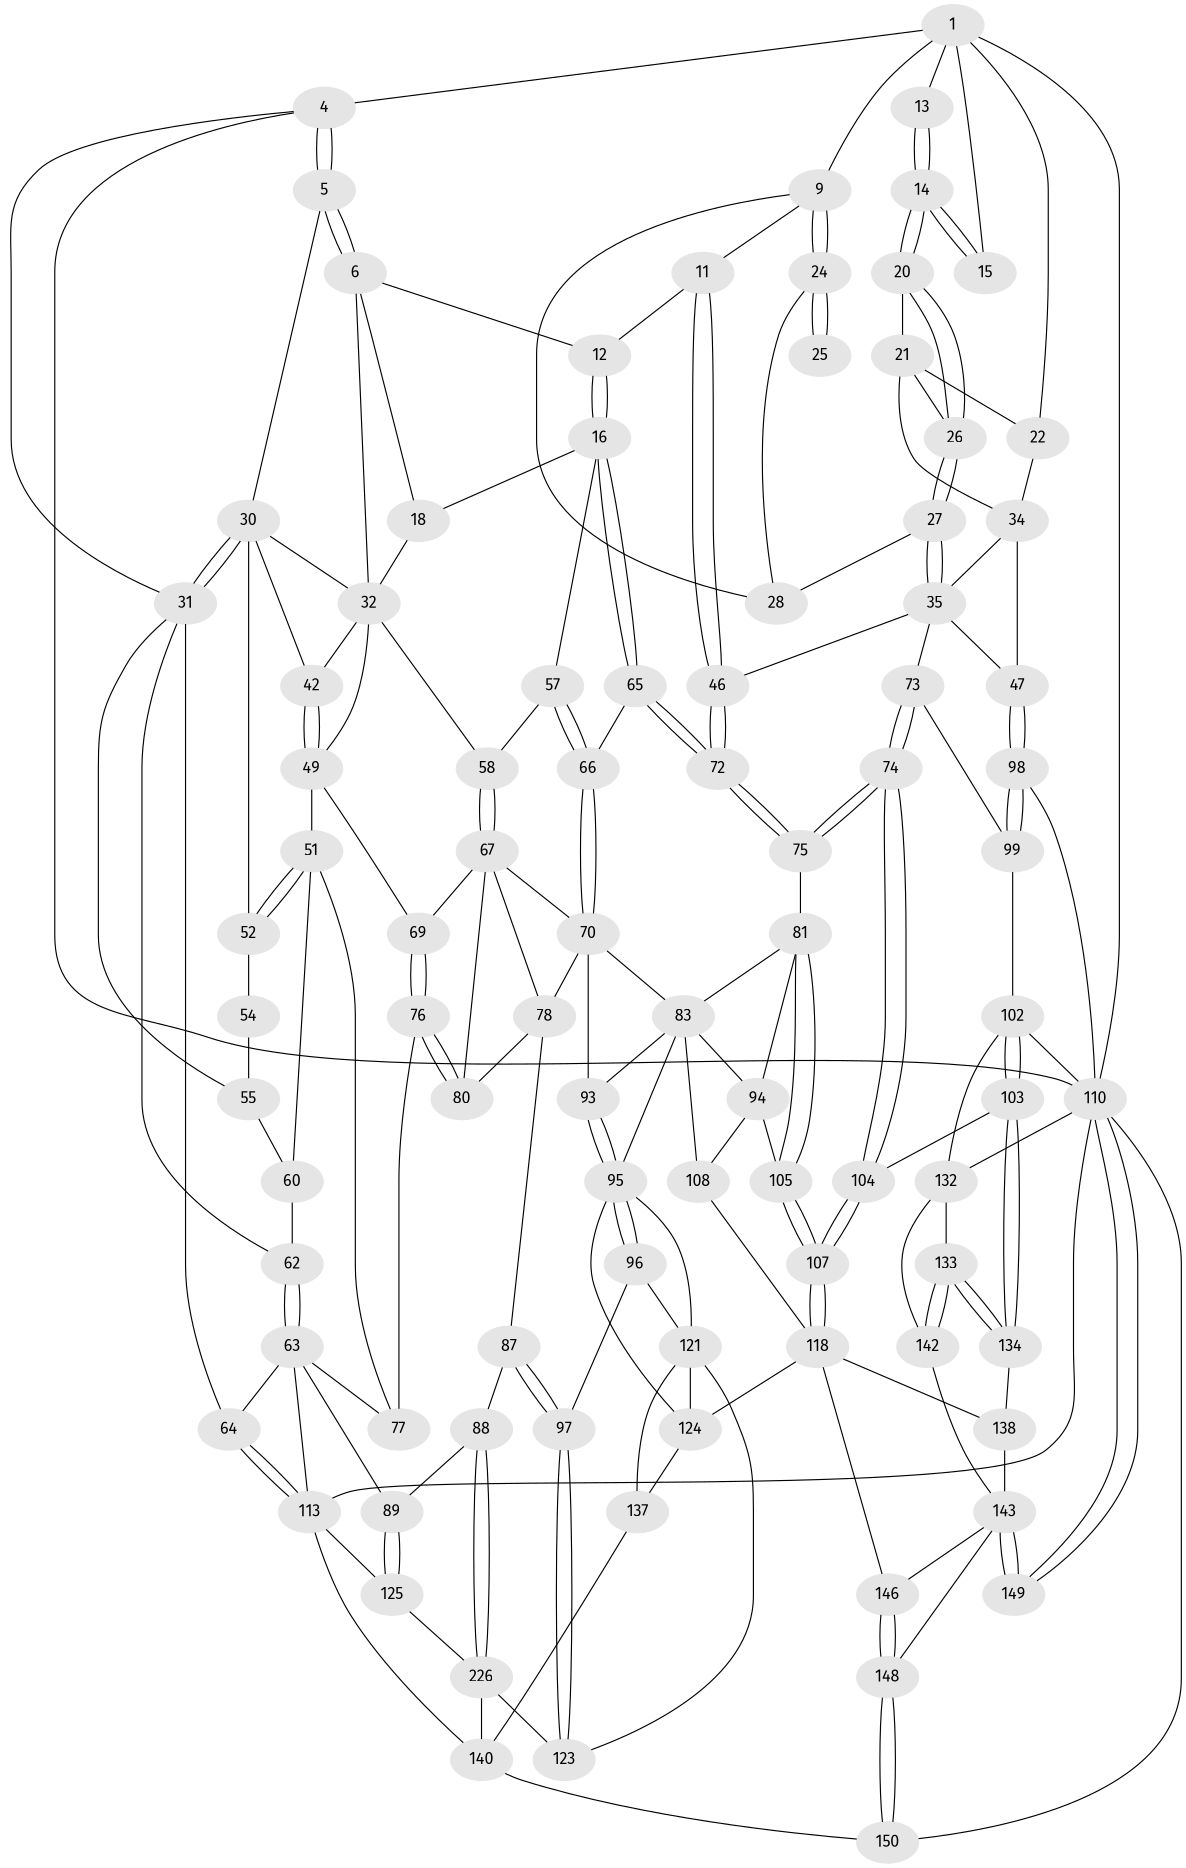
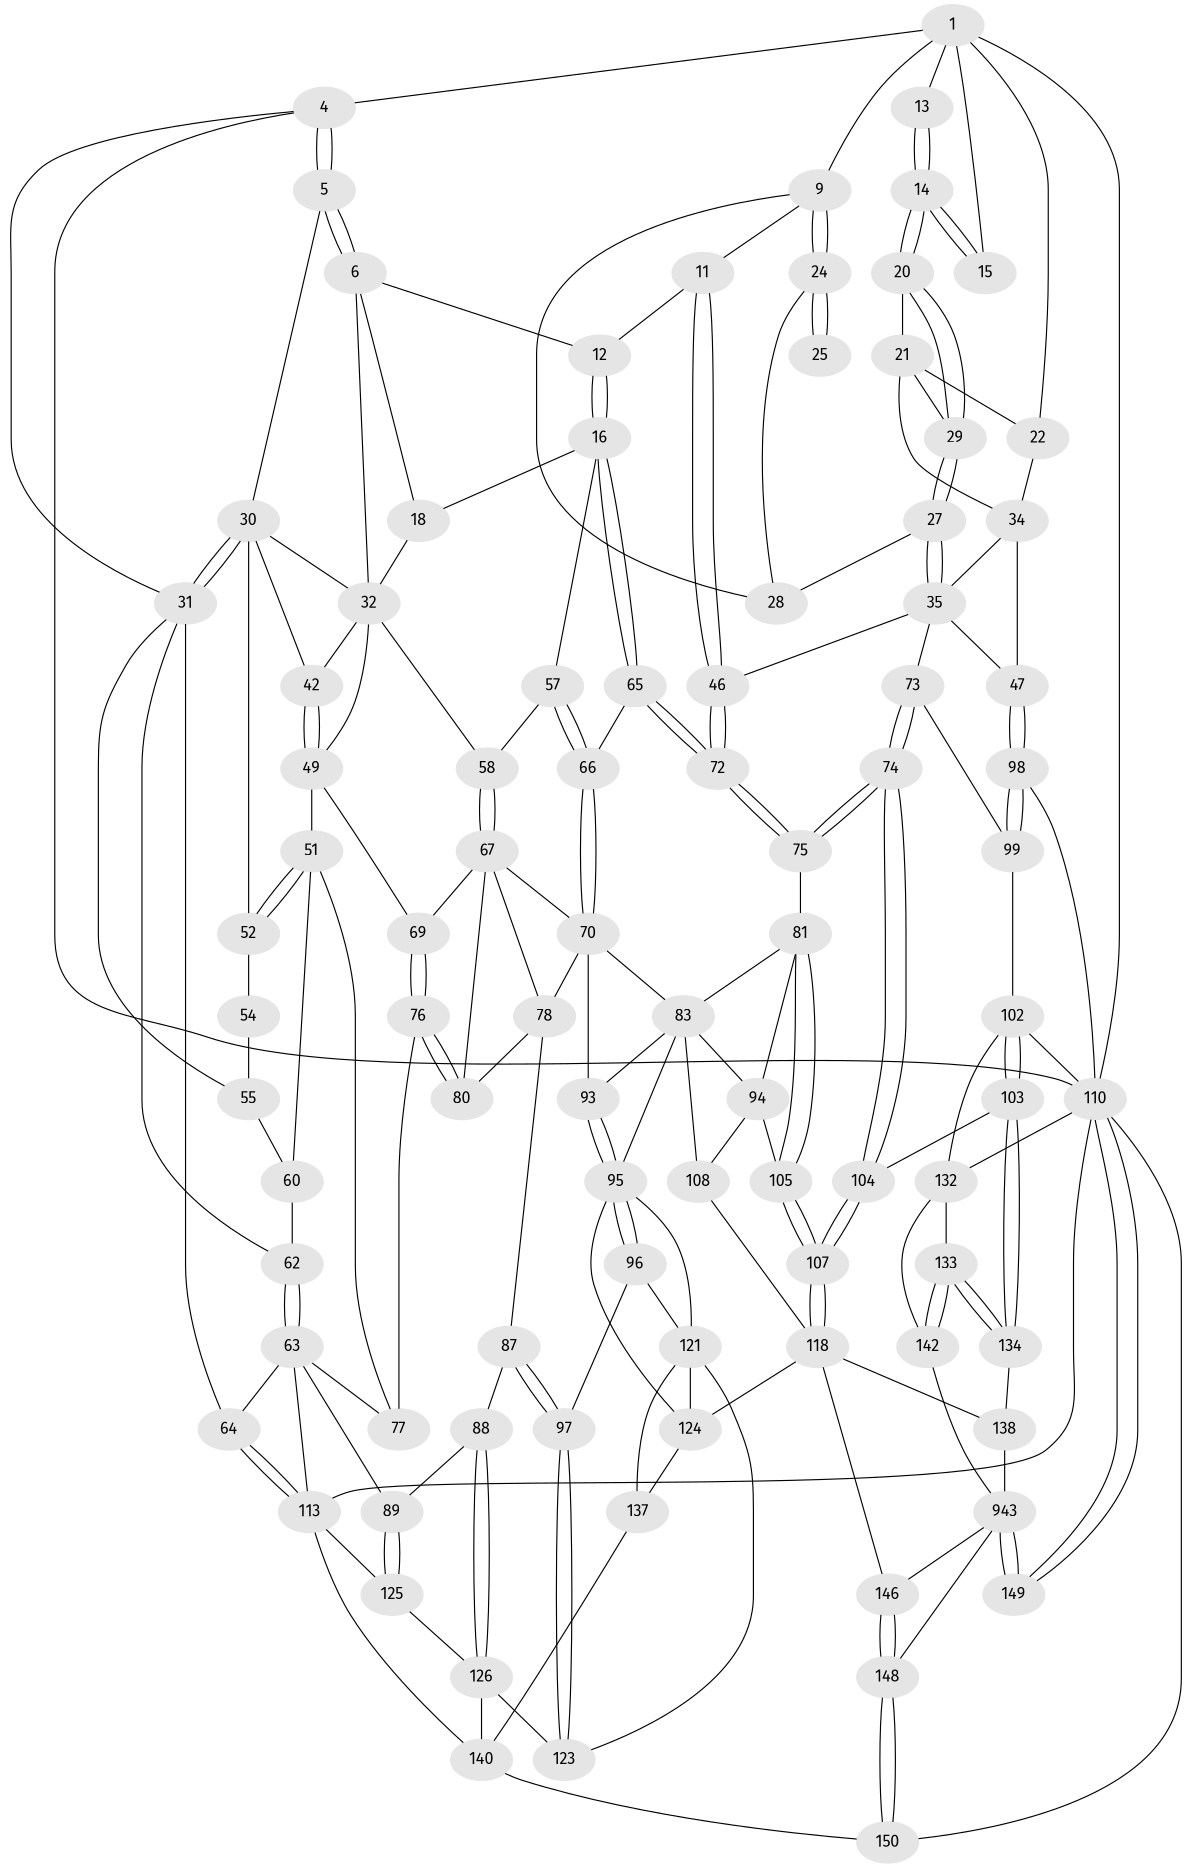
(955, 438) -> (955, 438)
(1005, 1512) -> (1005, 1512)
(482, 1677) -> (482, 1677)
